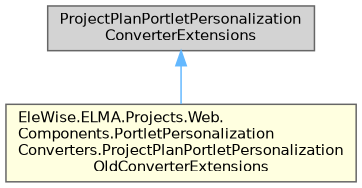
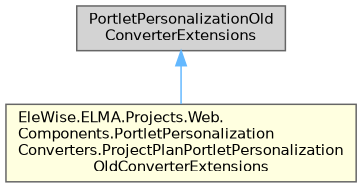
(181, 28) -> (181, 28)
